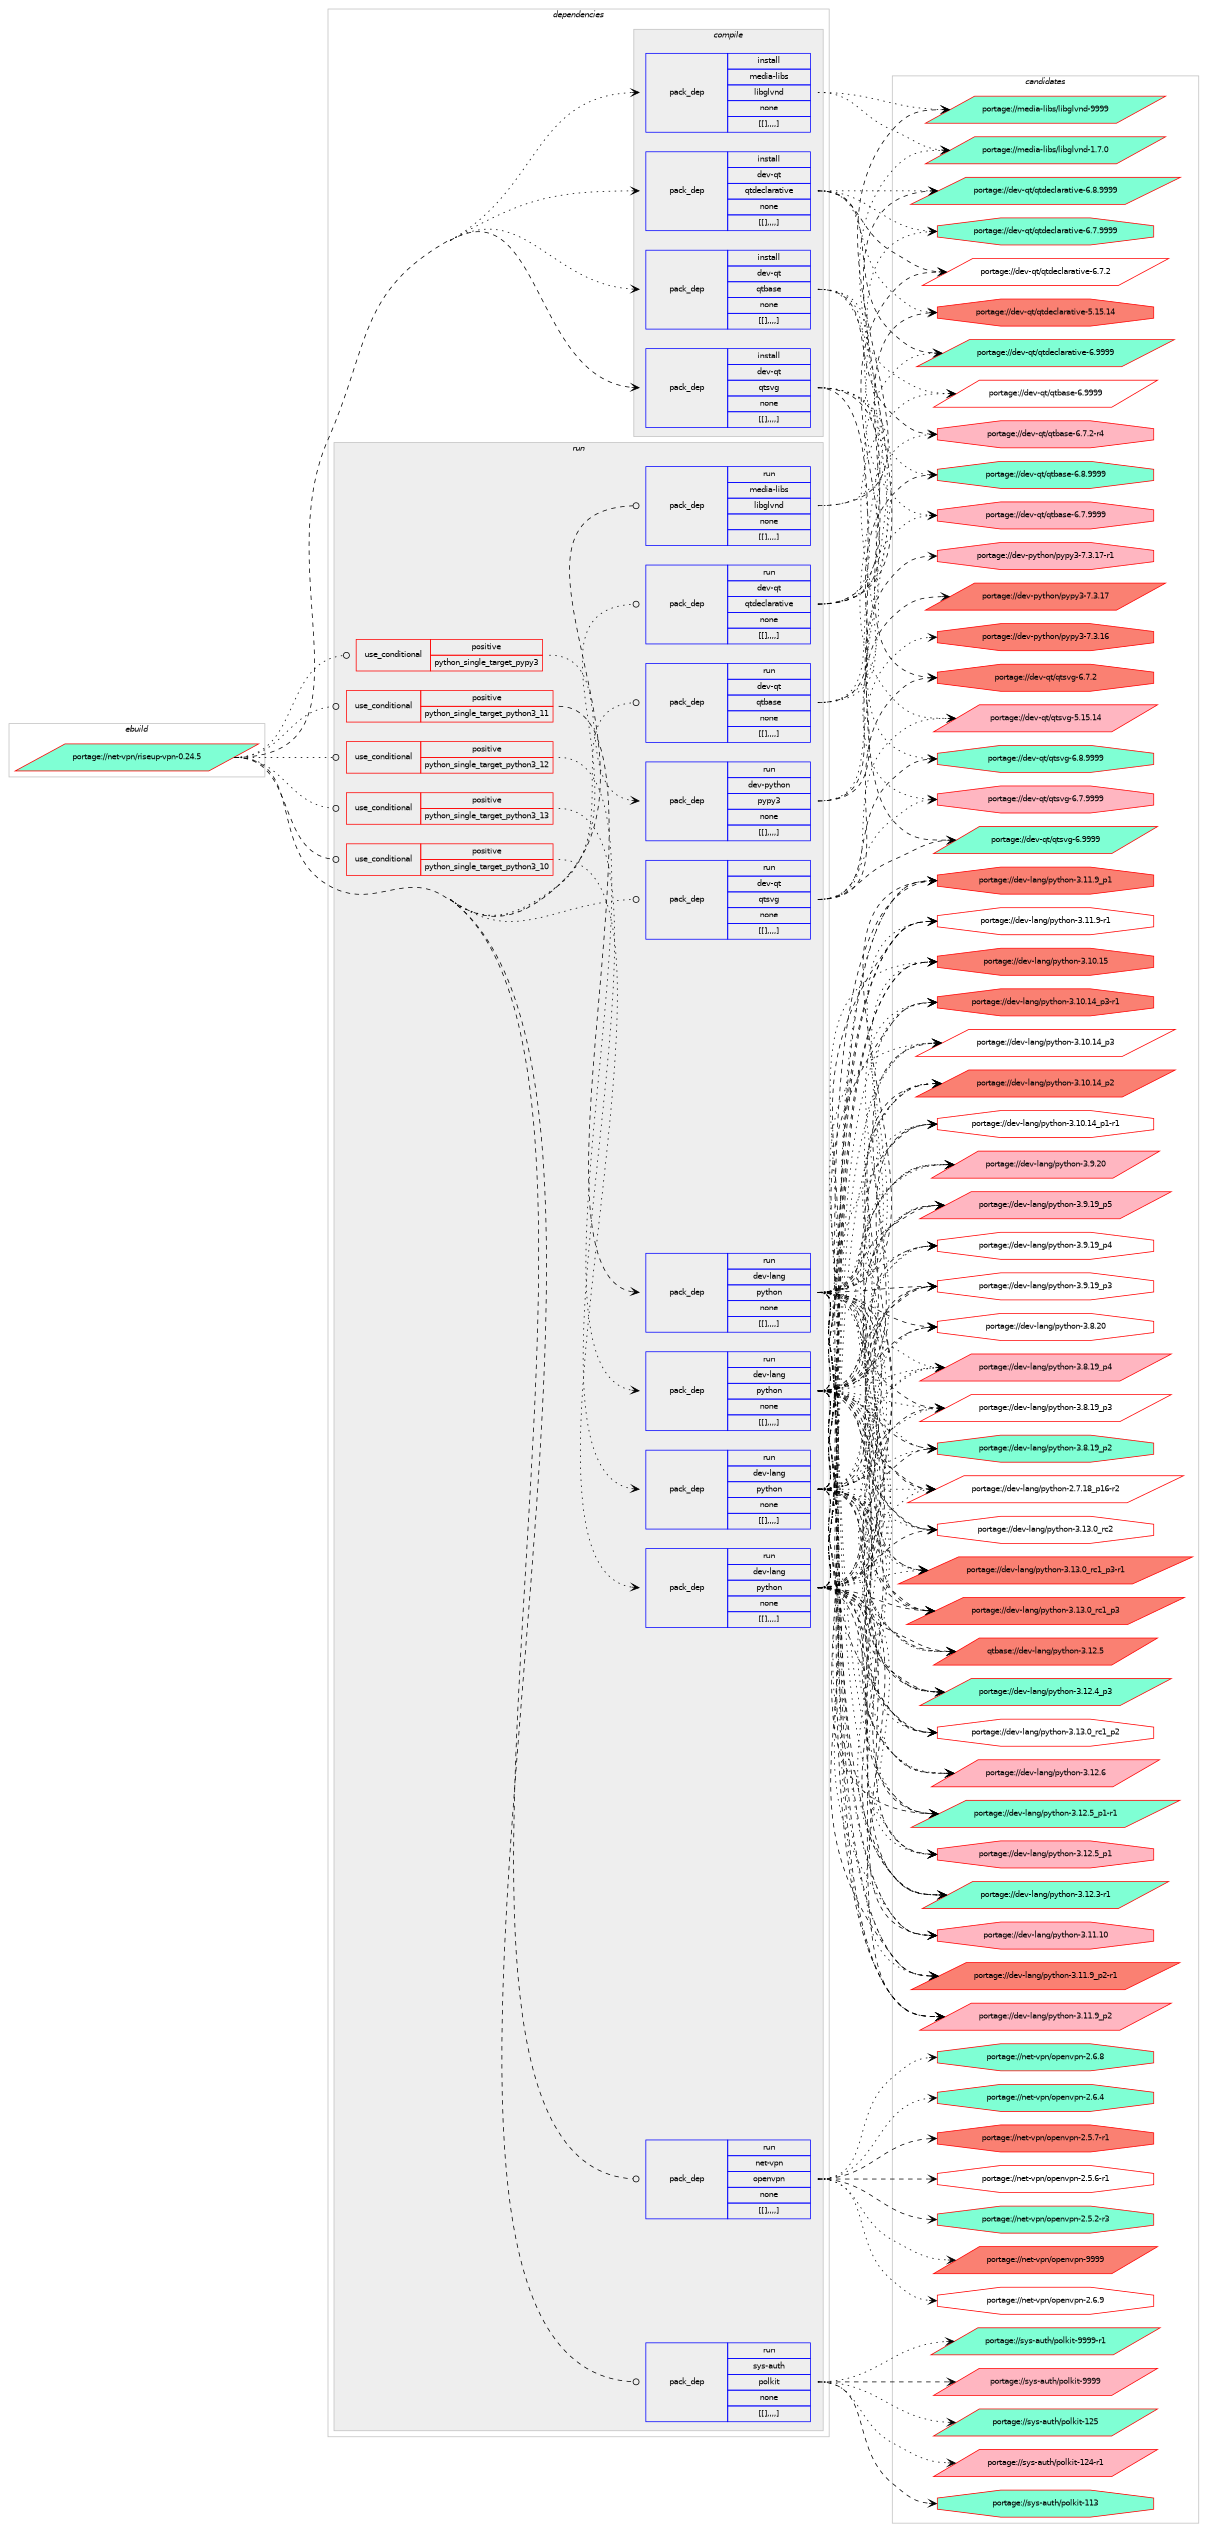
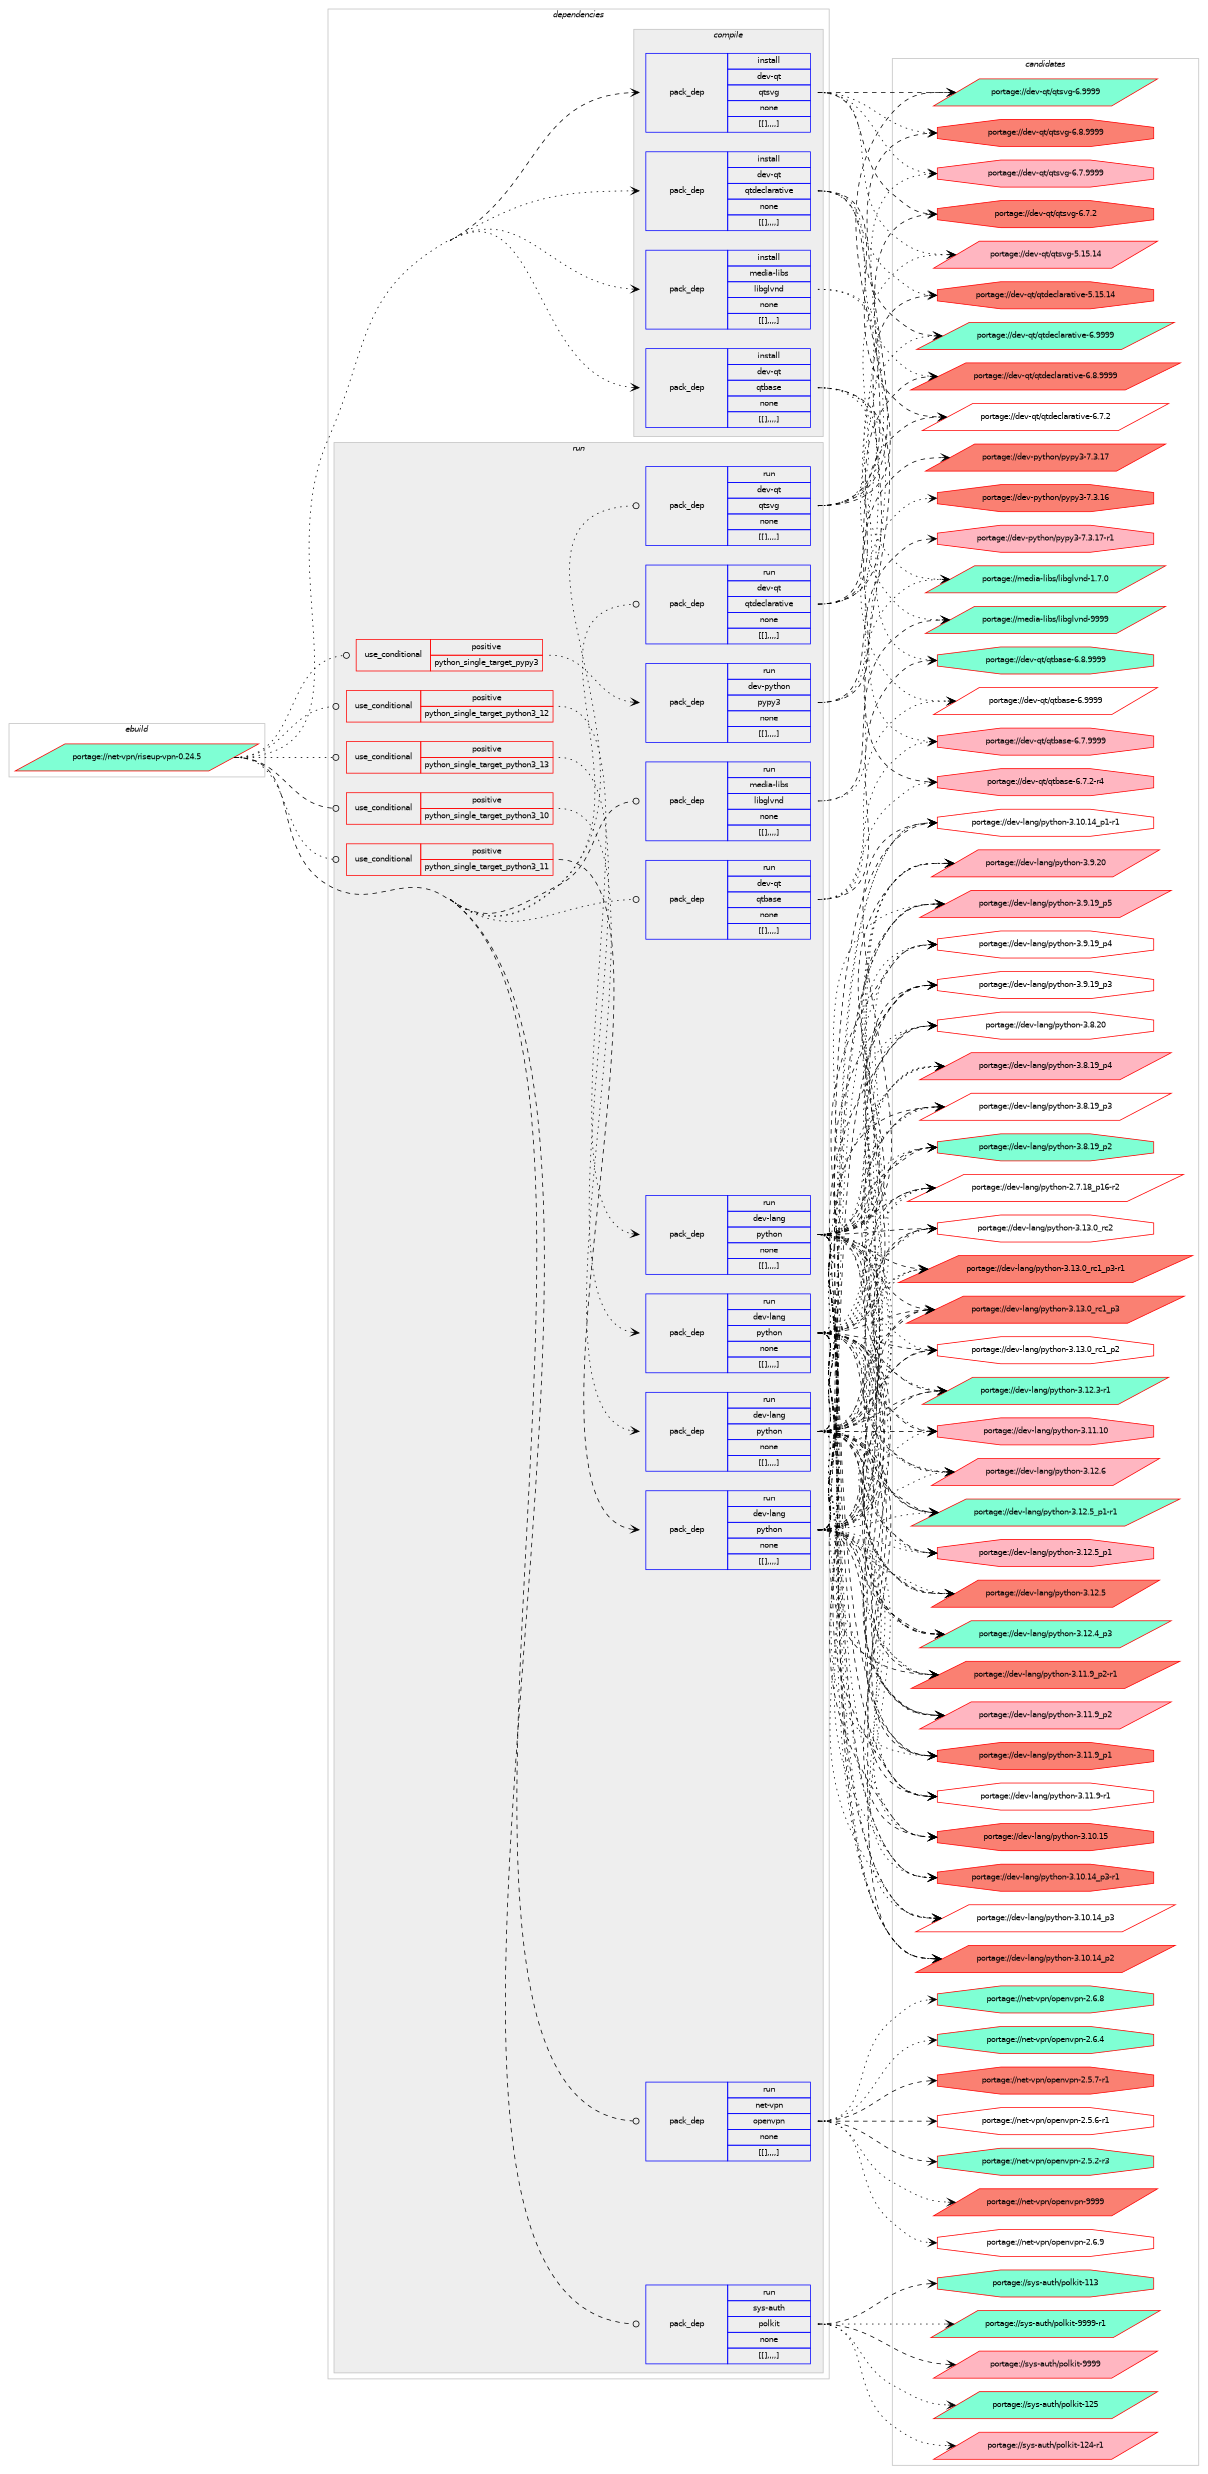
(1045, 191) -> (1045, 376)
(1045, 231) -> none
(1045, 759) -> (1045, 133)
(1045, 1652) -> (1045, 1594)
